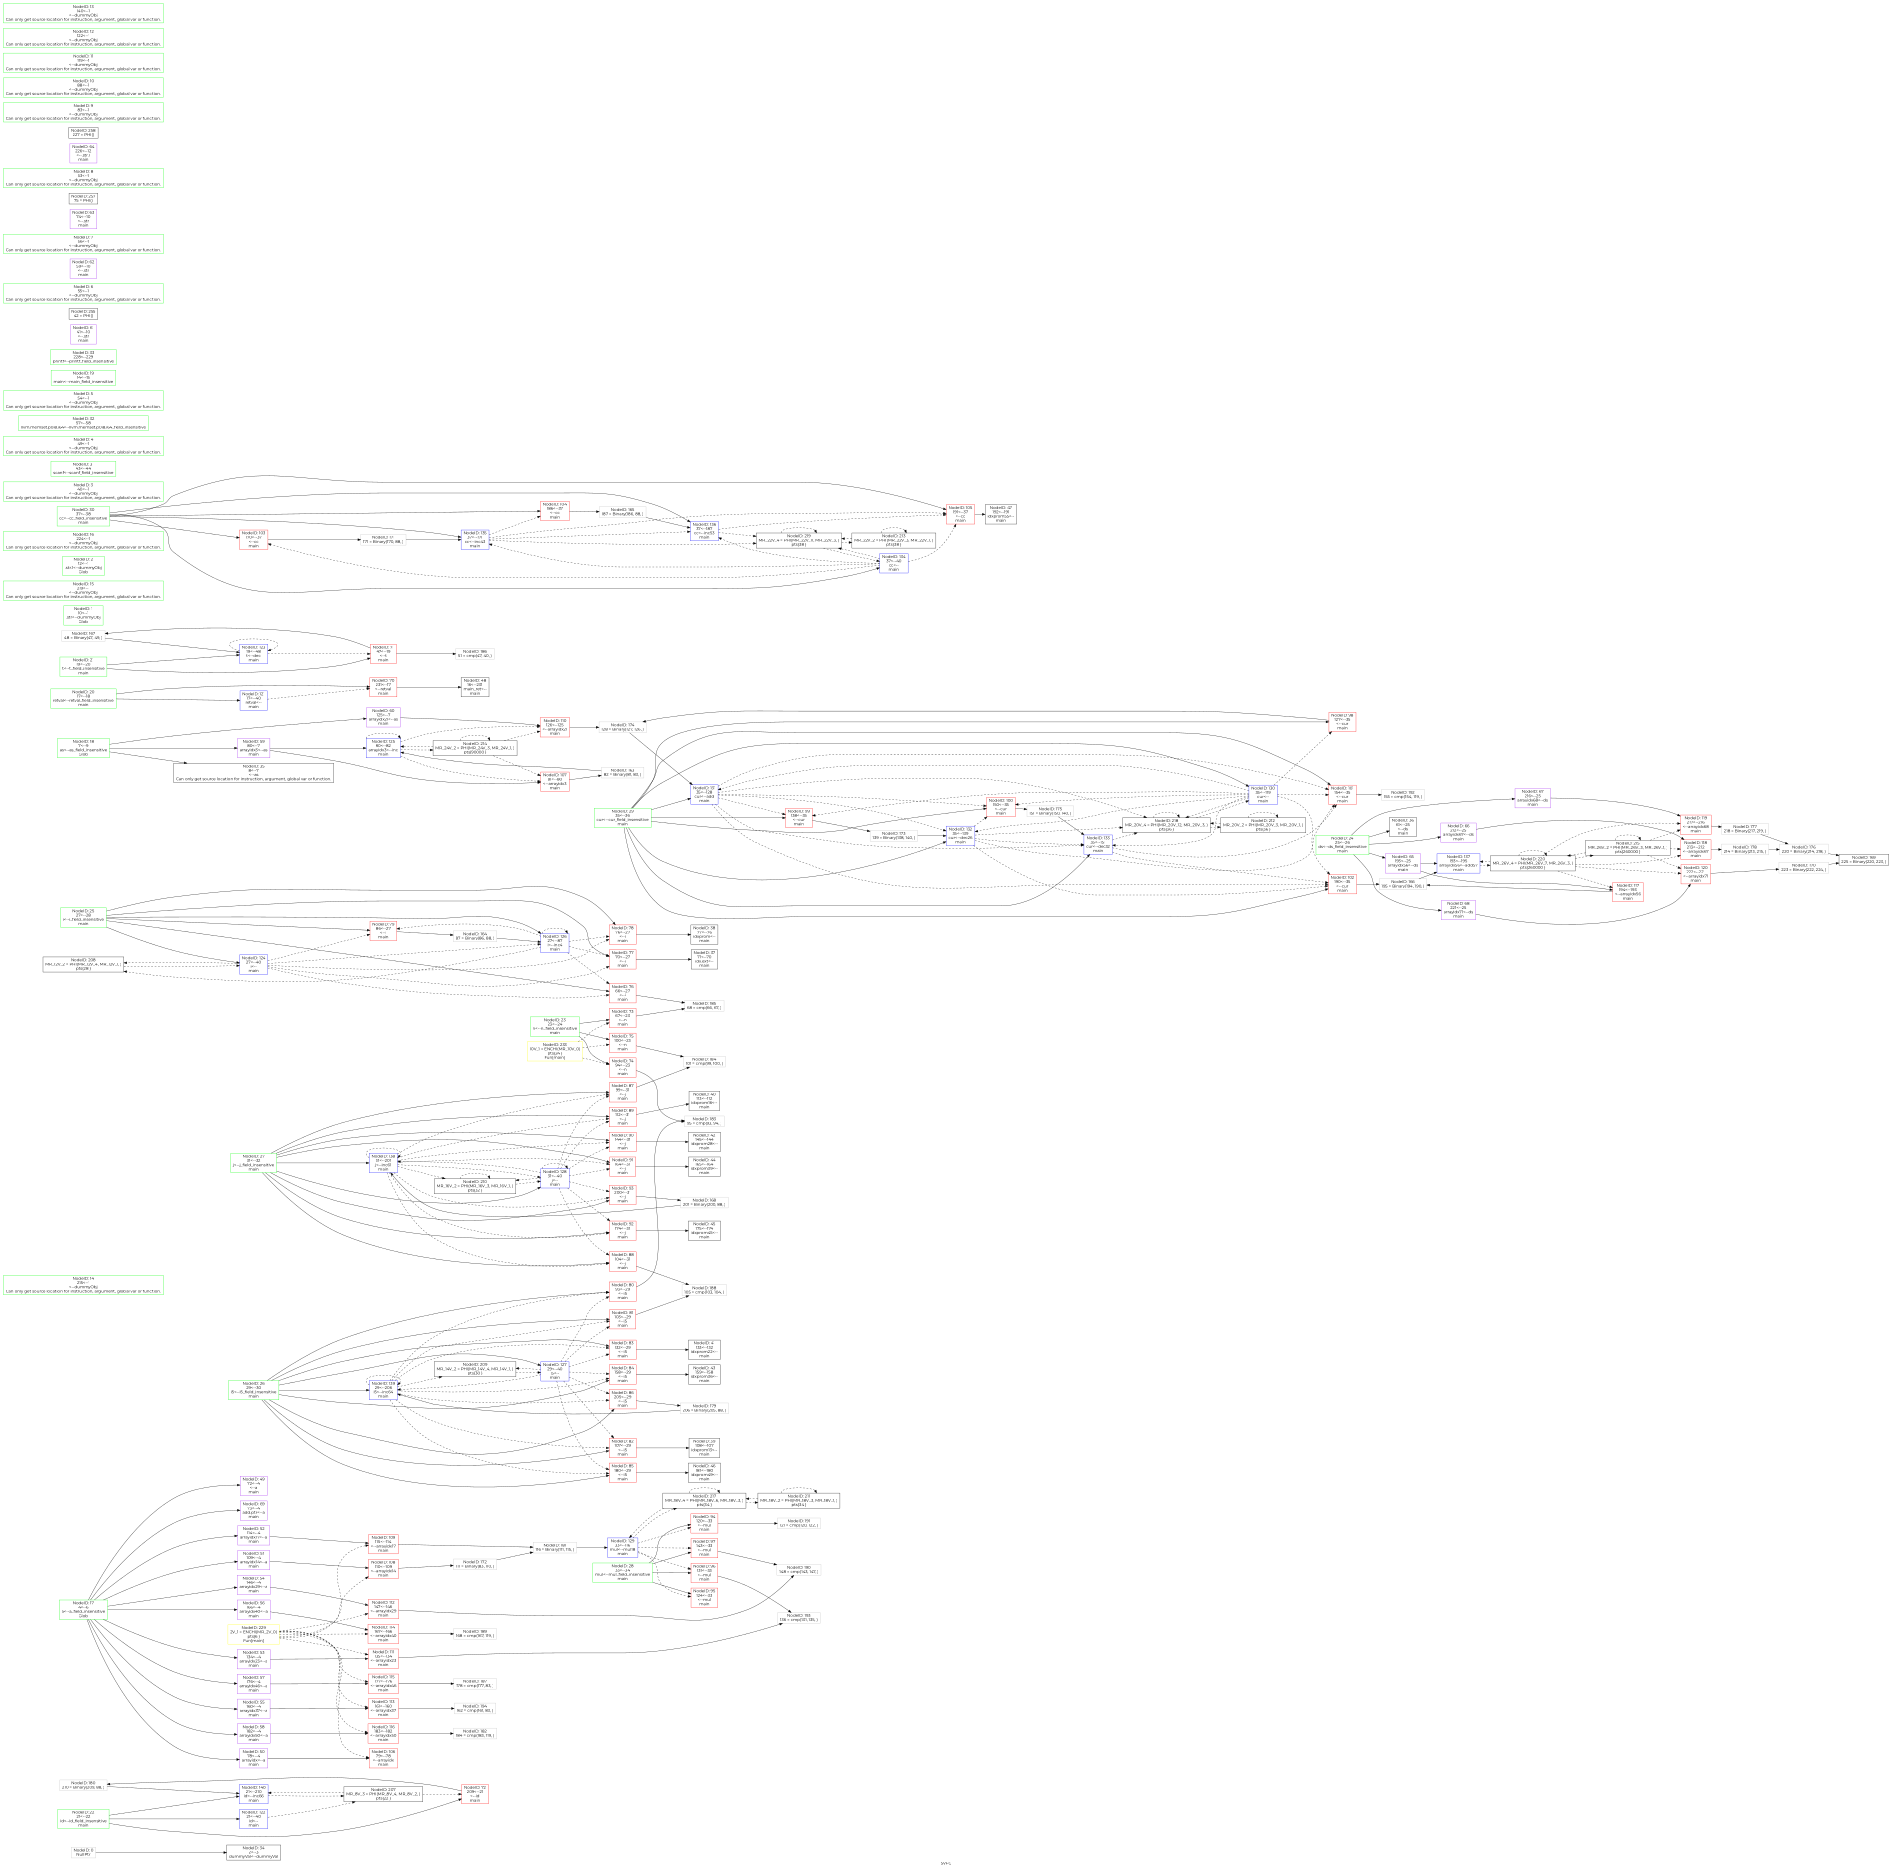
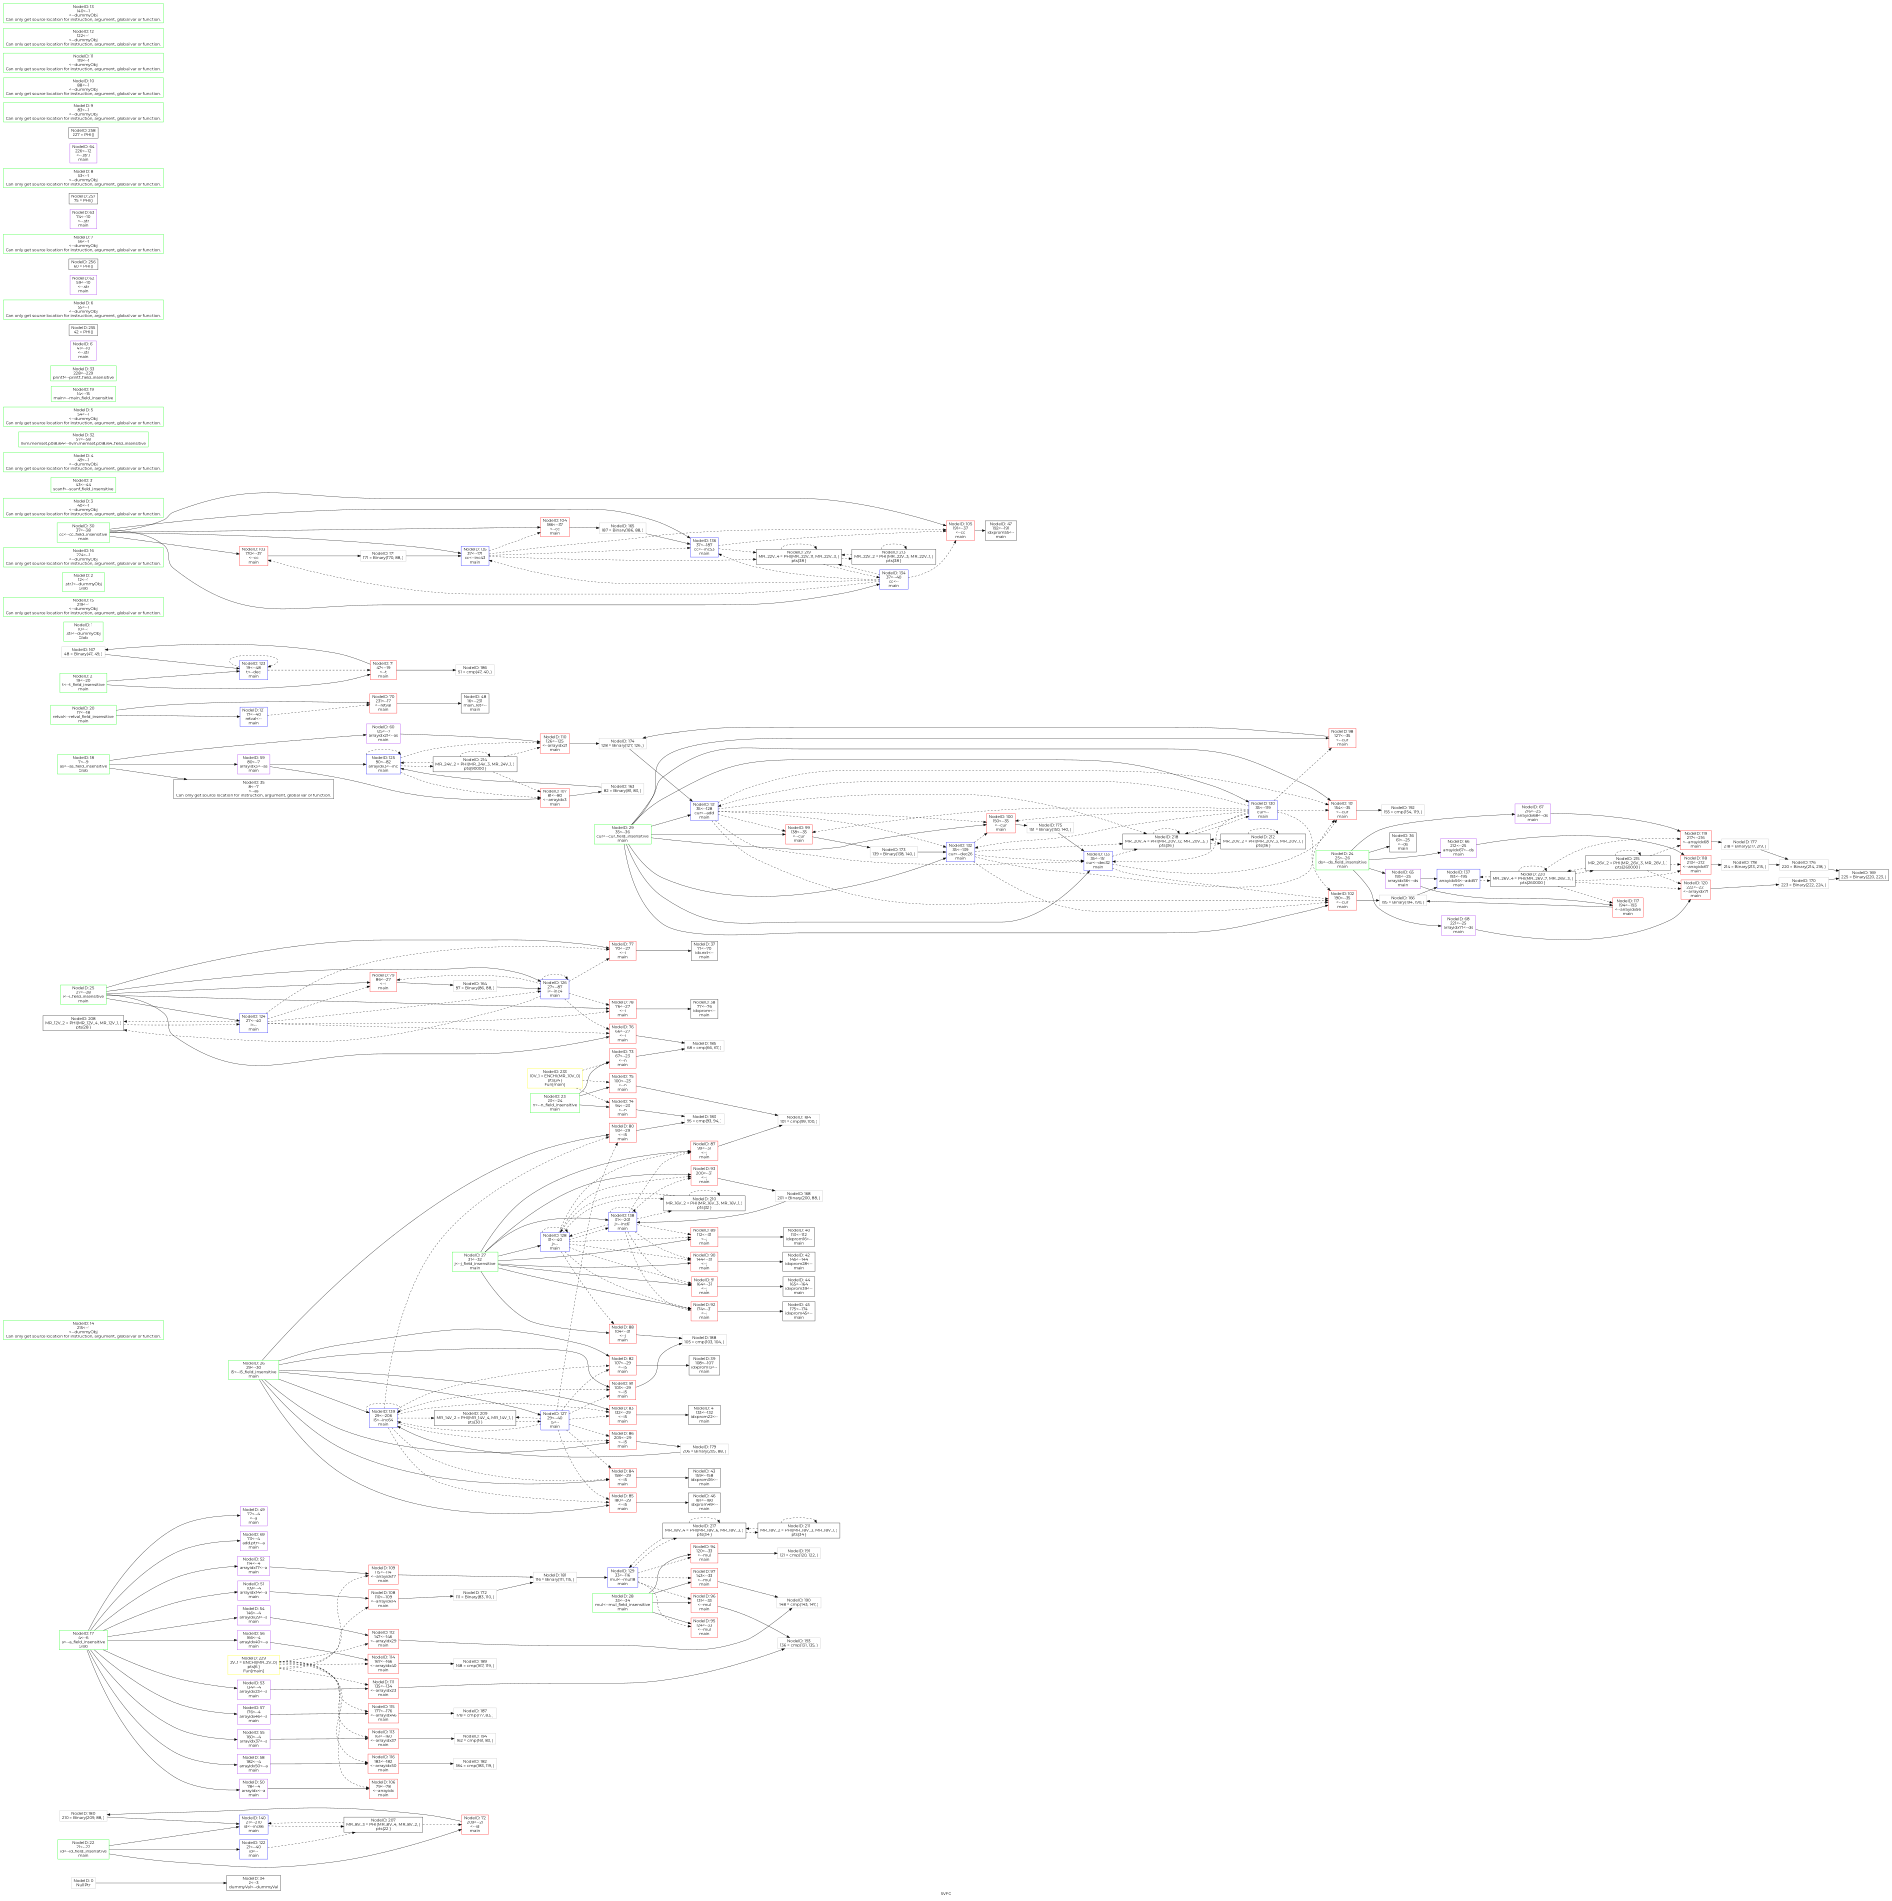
none -> (83, 264)
(478, 1256) -> none
